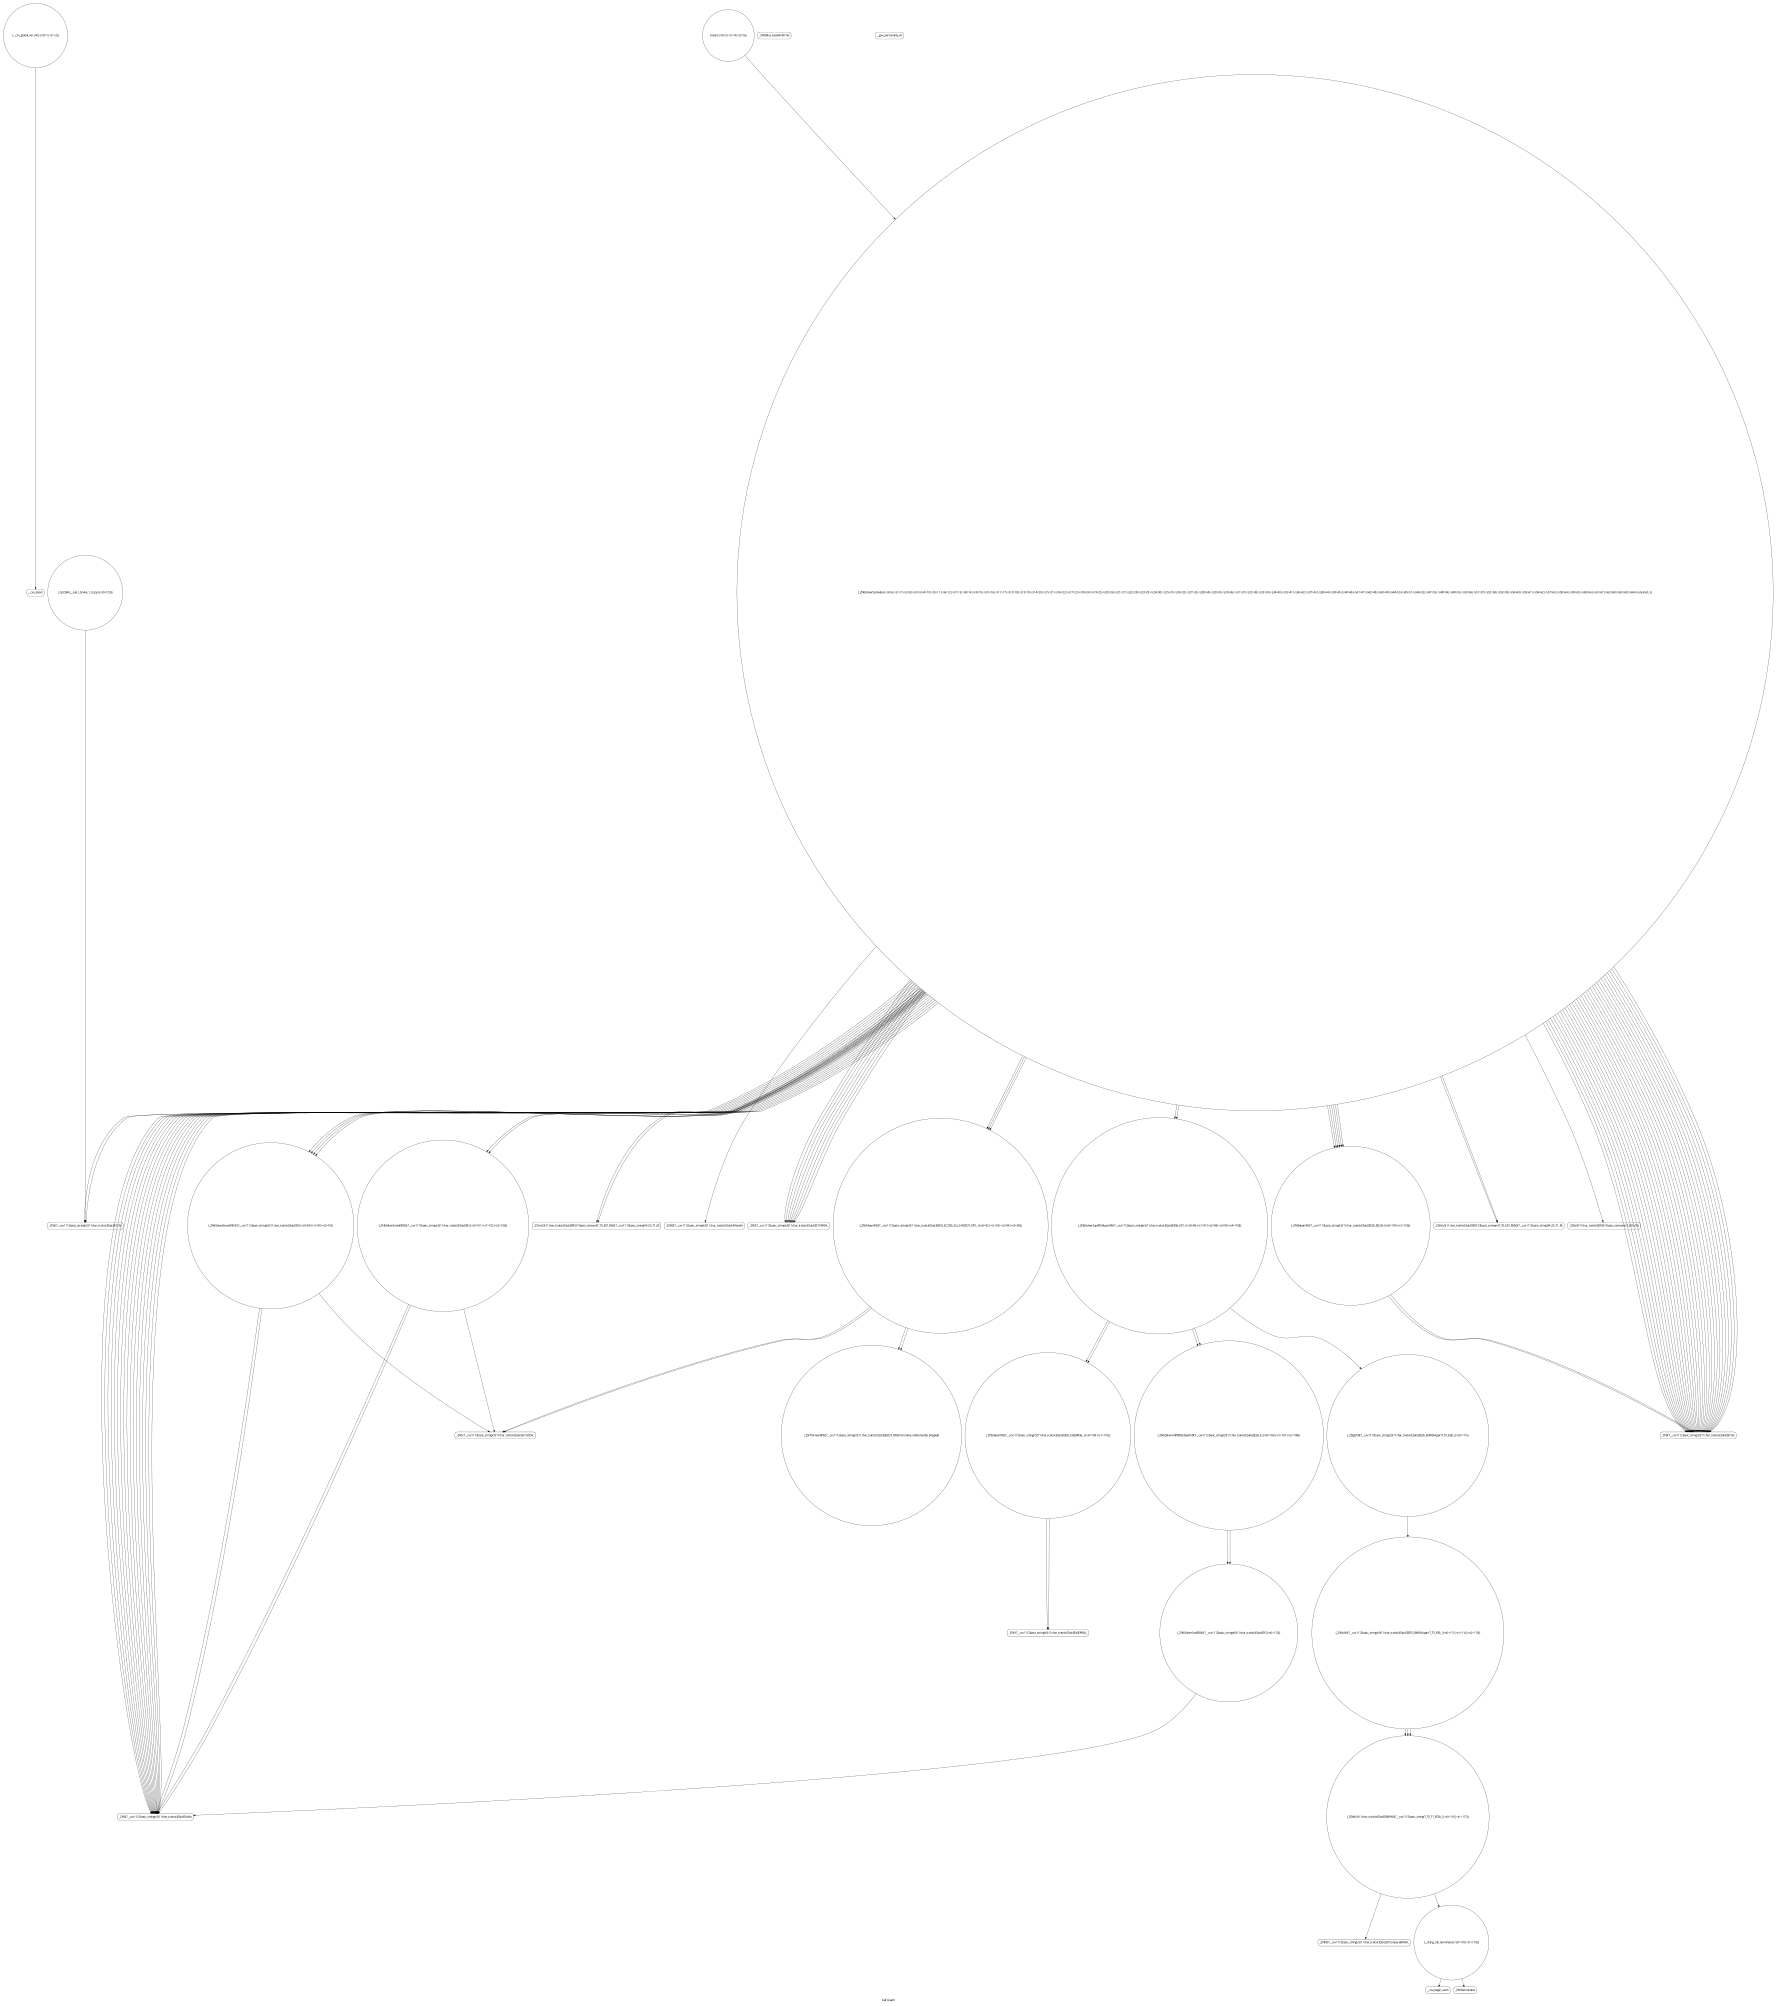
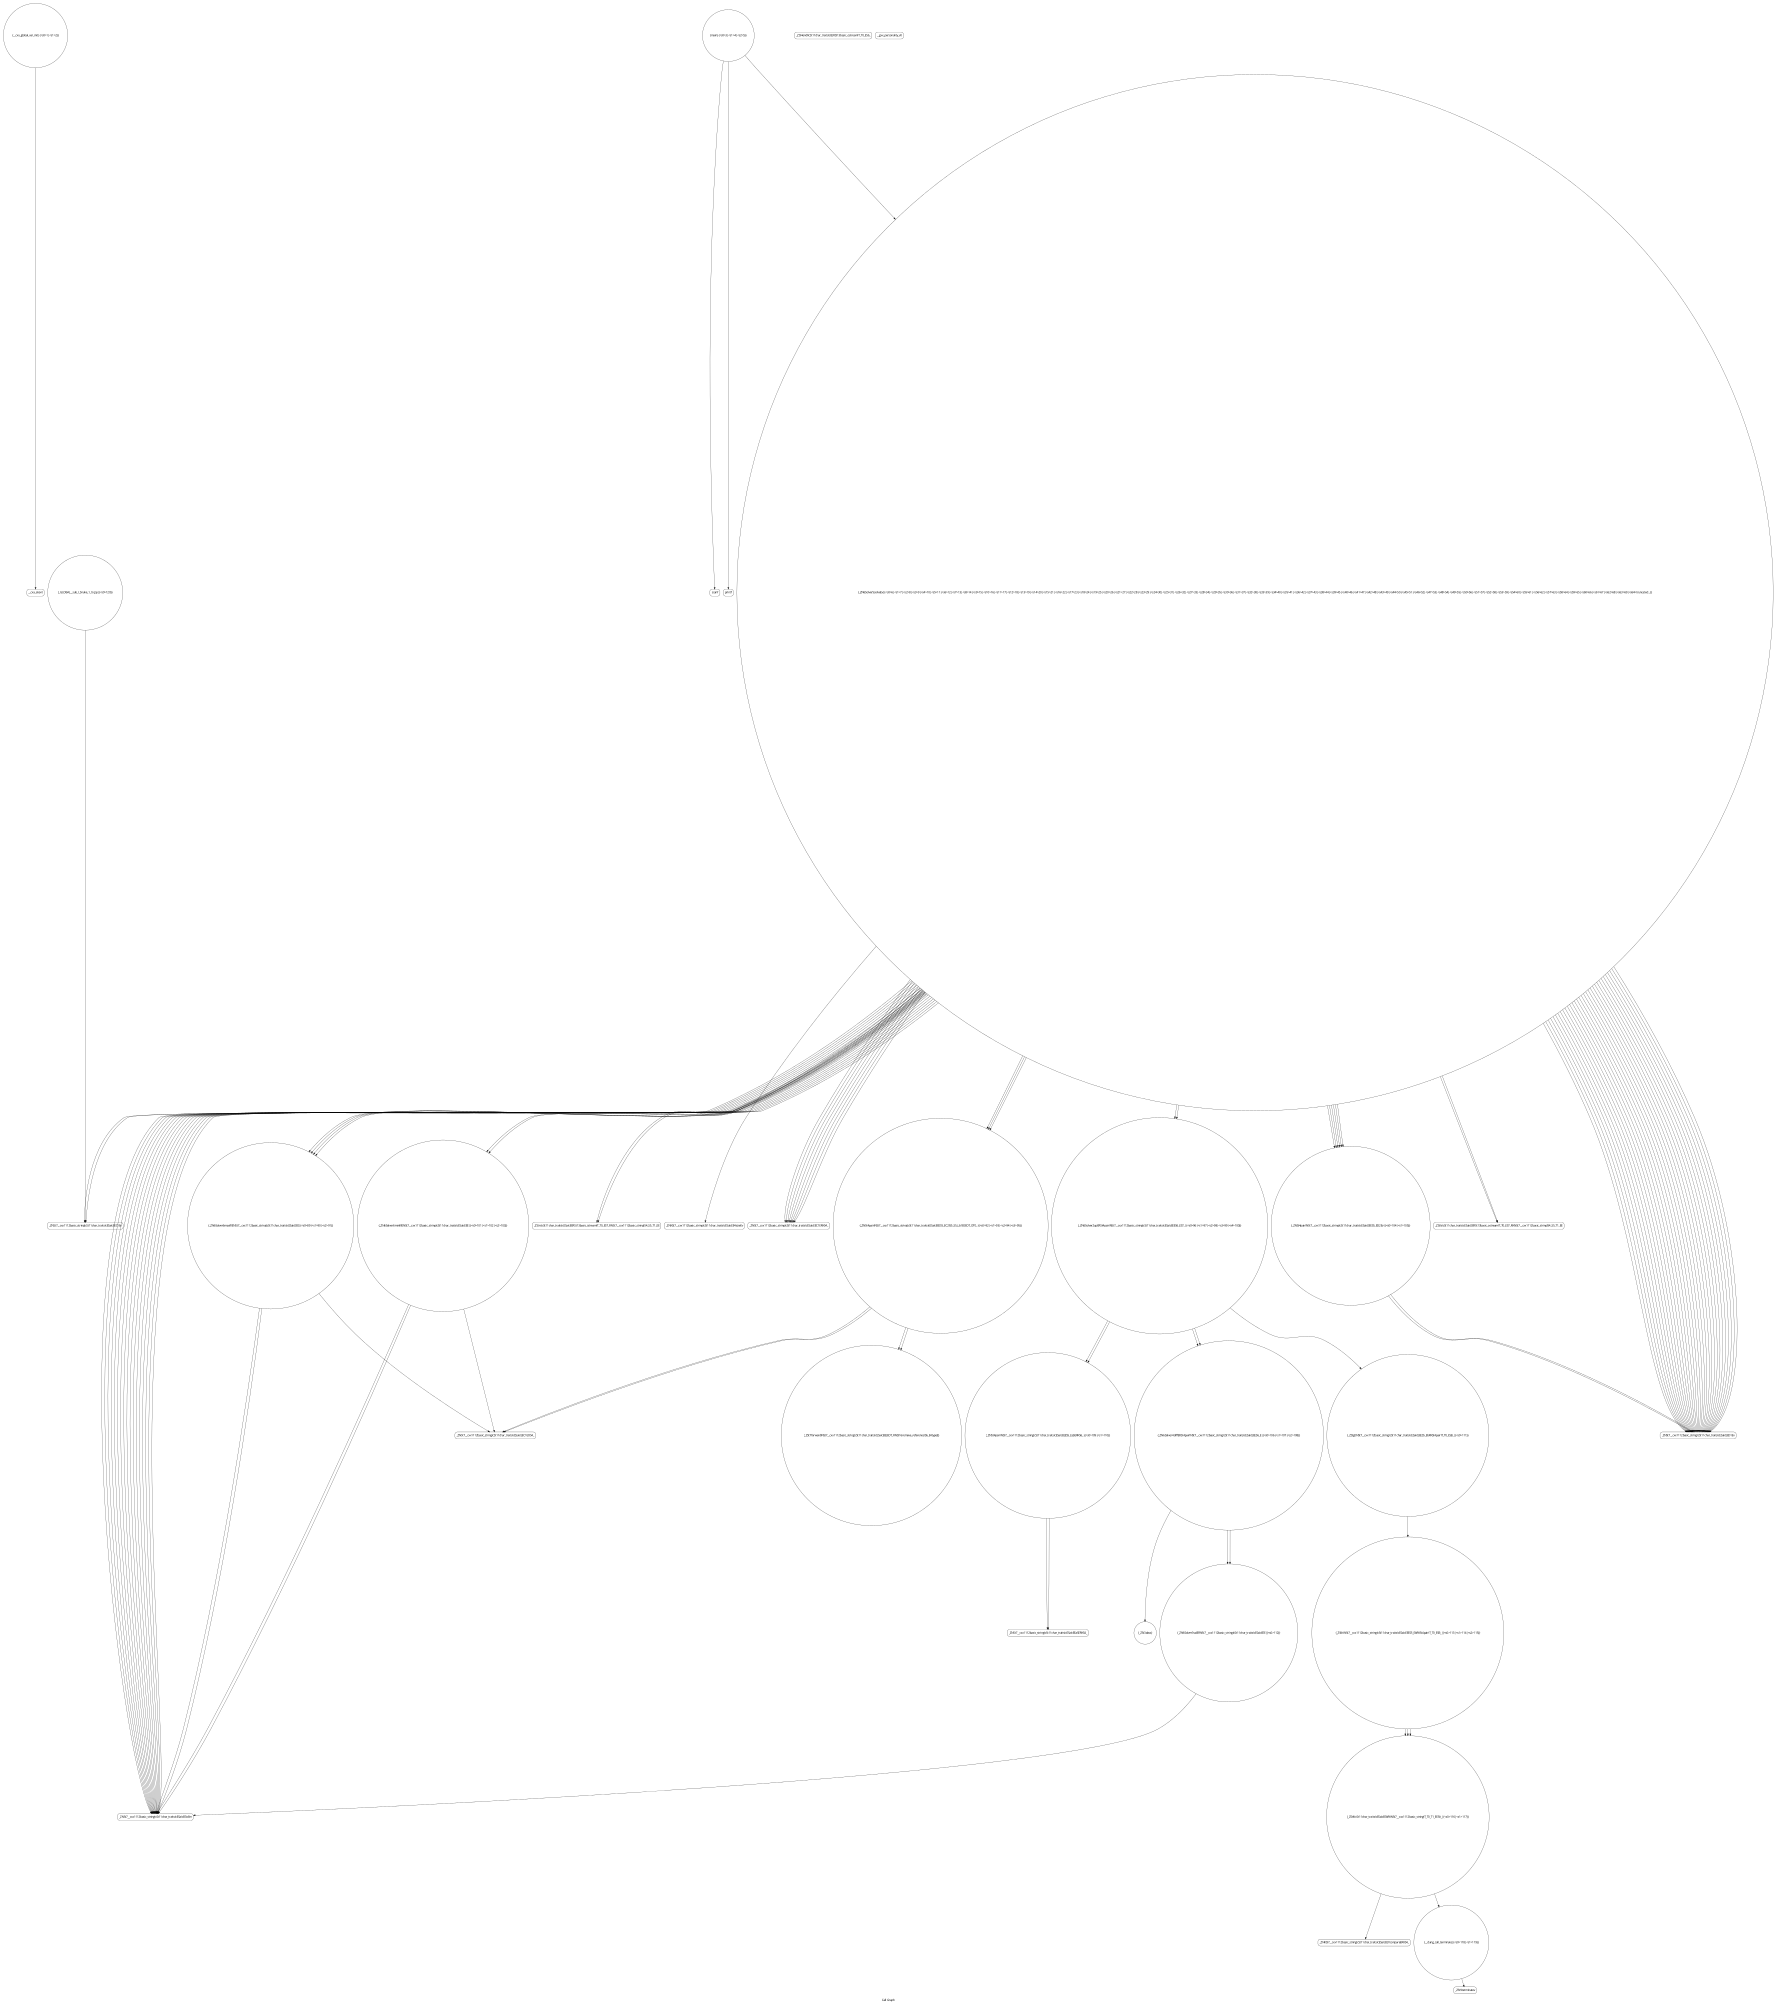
(774, 35) -> none
none -> (833, 35)
none -> (715, 593)
none -> (728, 593)
(1604, 1226) -> none
none -> (1145, 1633)
(1438, 1990) -> none
